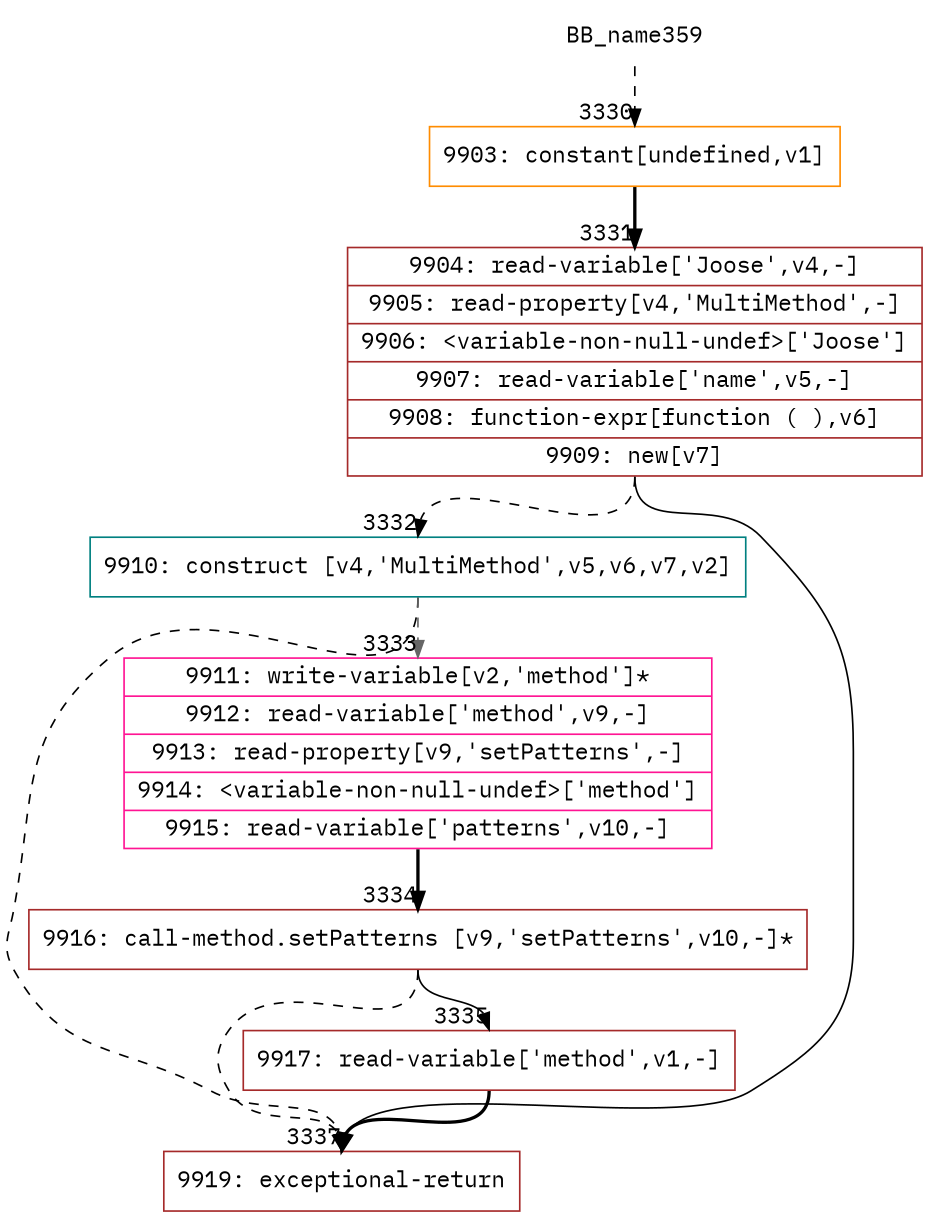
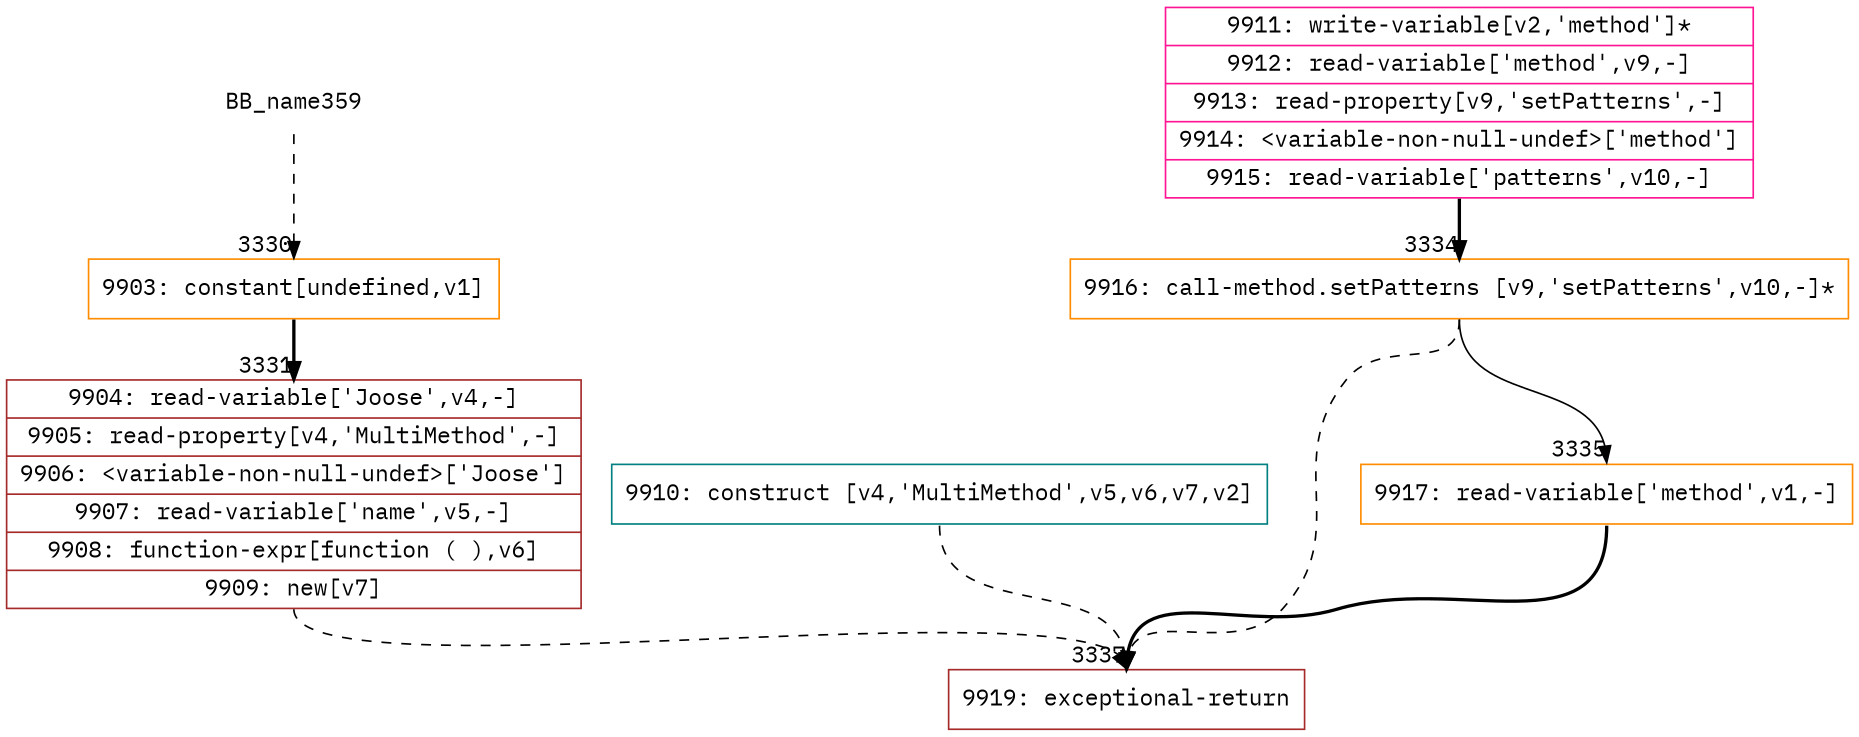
(535, 508) -> none
(418, 619) -> none
(418, 940) -> (1459, 289)
(853, 952) -> (703, 639)
(489, 1060) -> (1607, 494)
